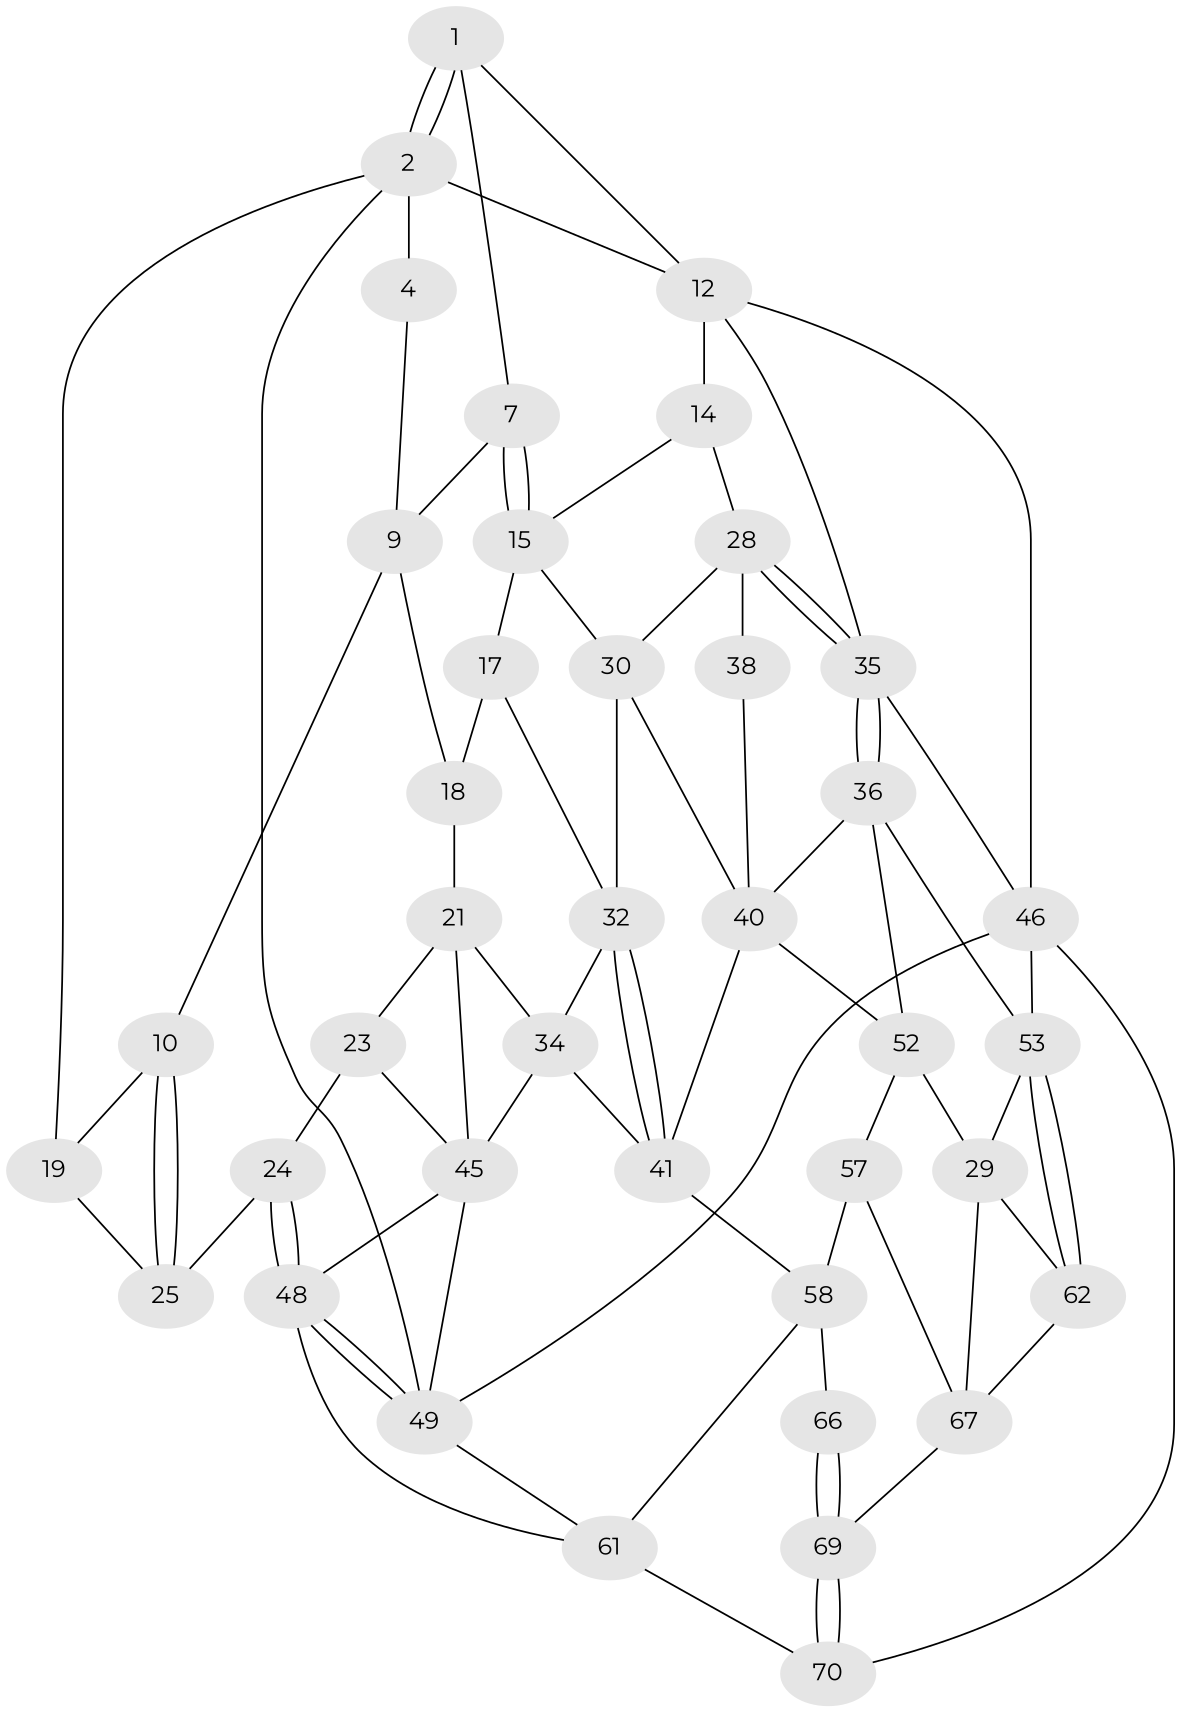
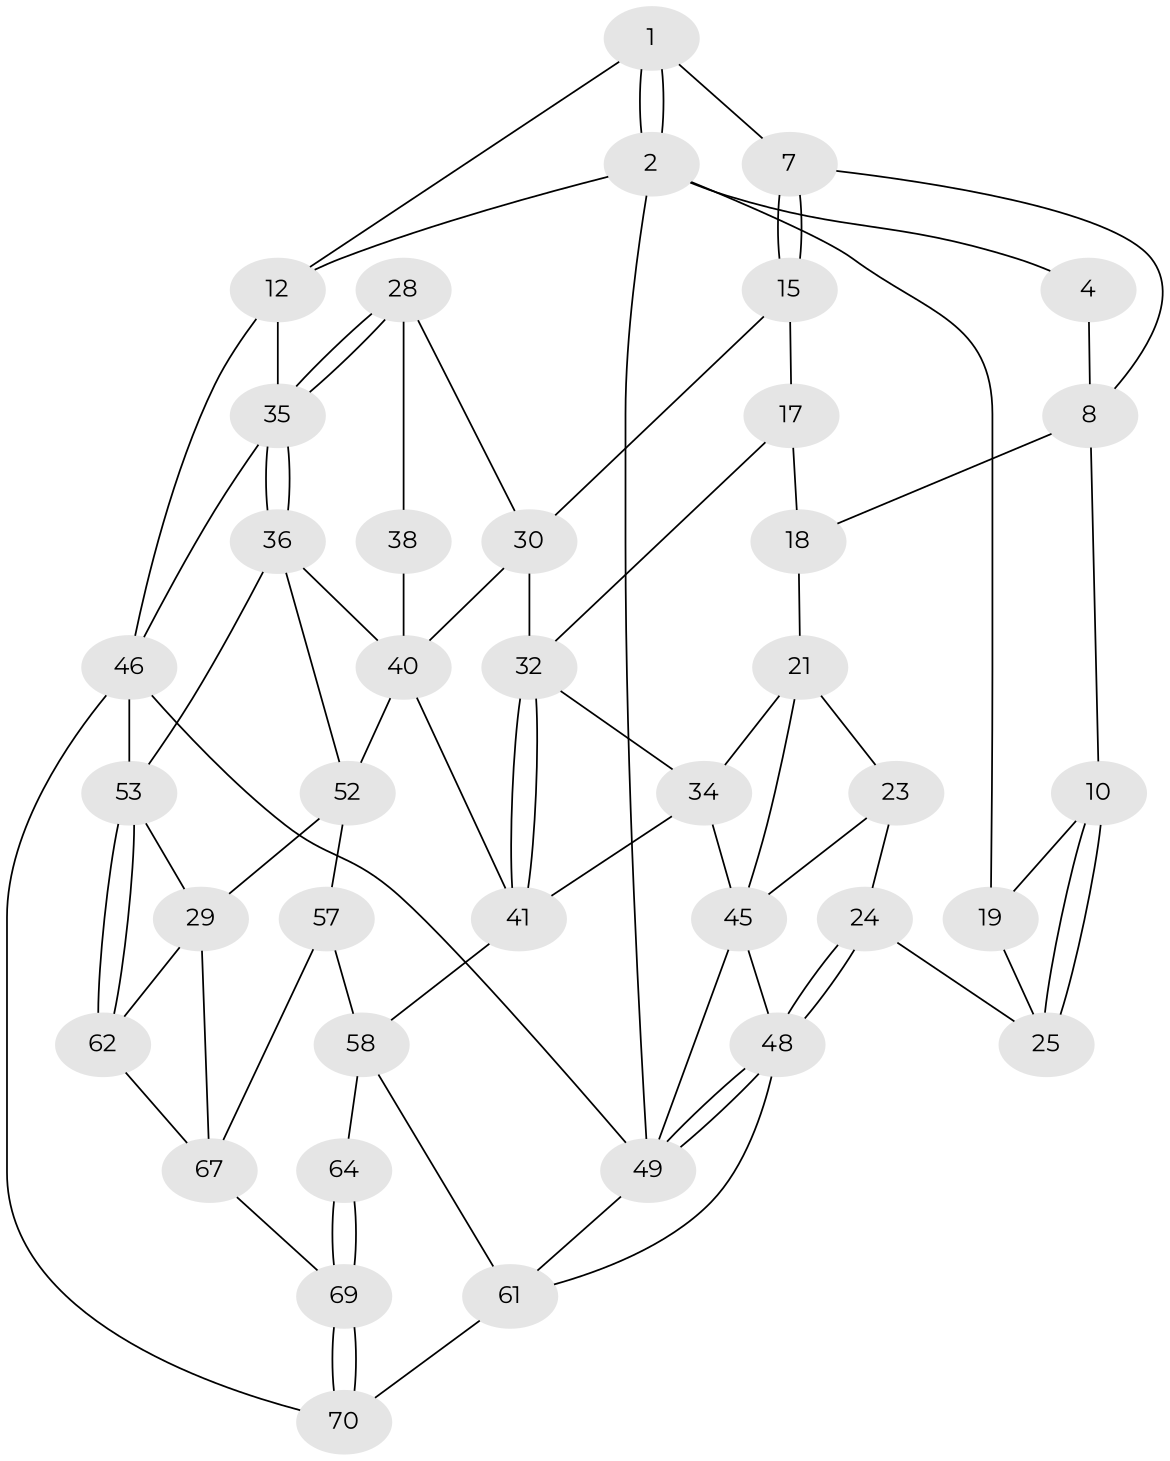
(704, 416) -> none
(395, 542) -> (1090, 416)
(828, 1422) -> (344, 1171)
